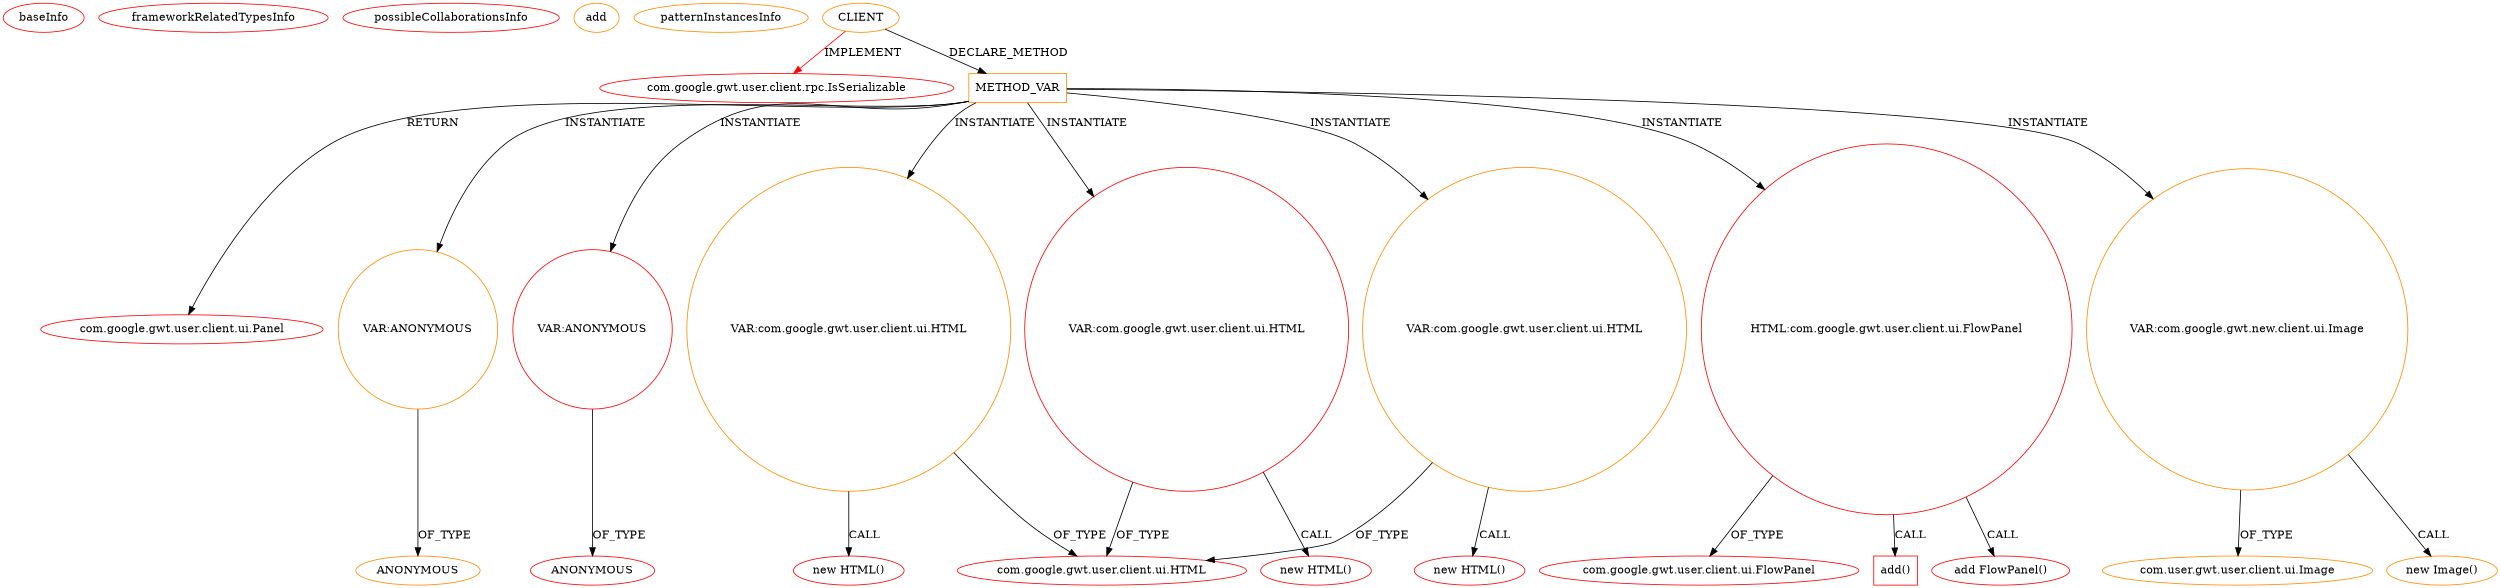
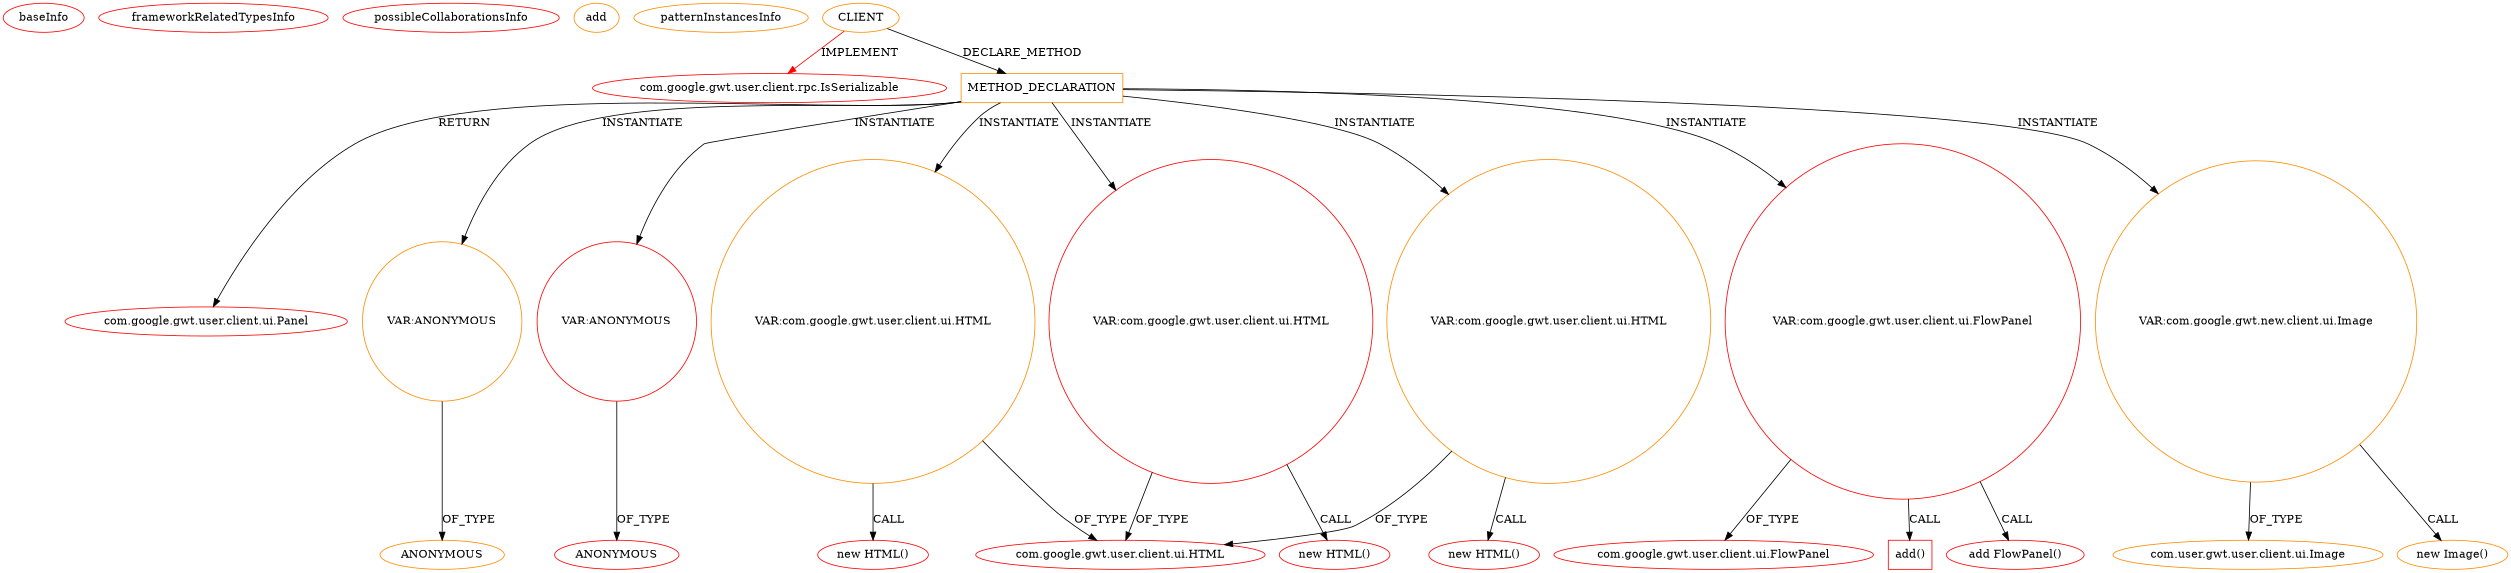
(1018, 88) -> (1042, 88)
(1887, 329) -> (1903, 321)
